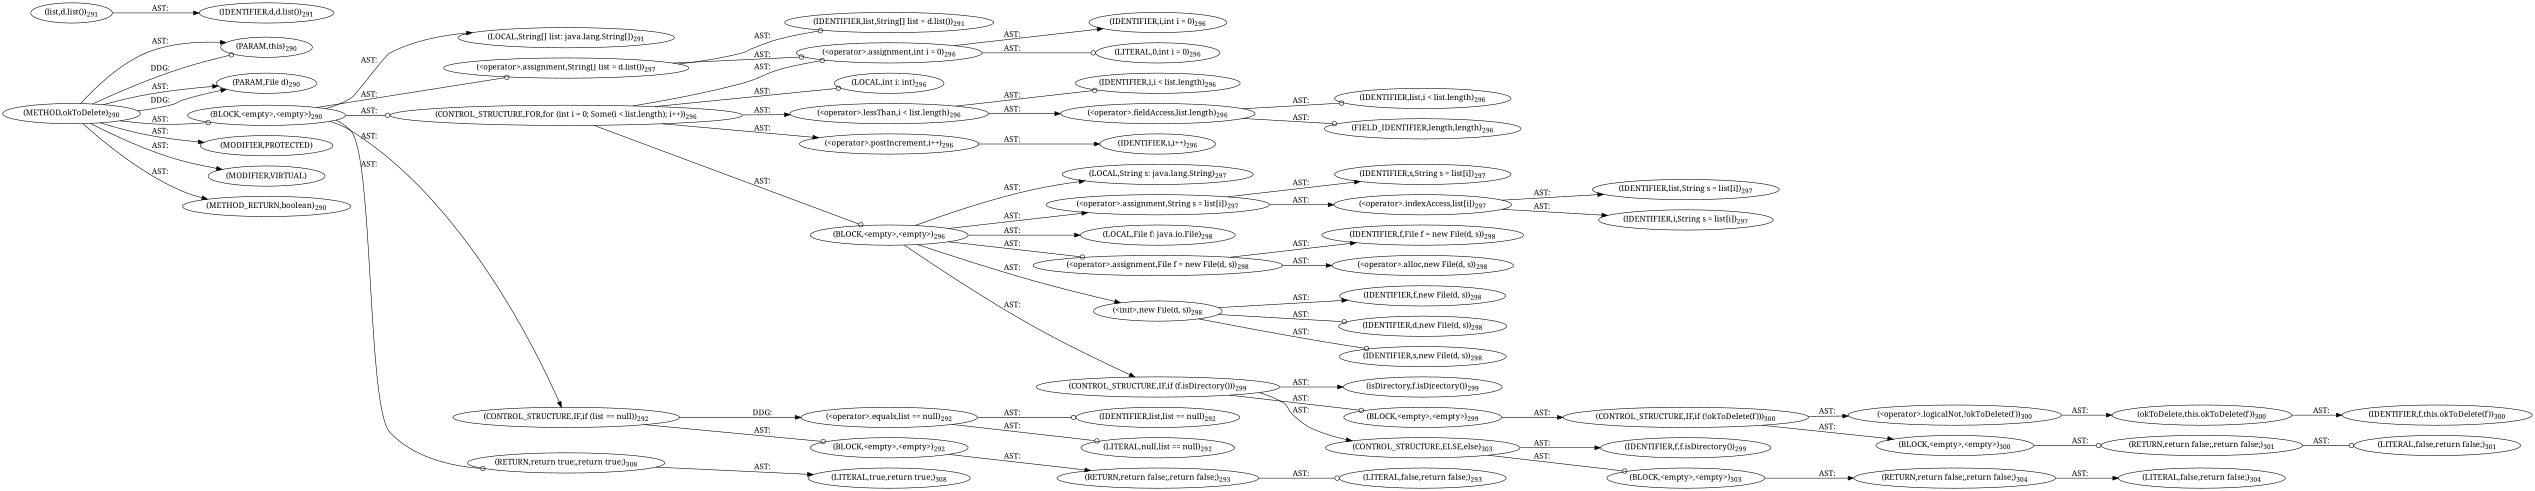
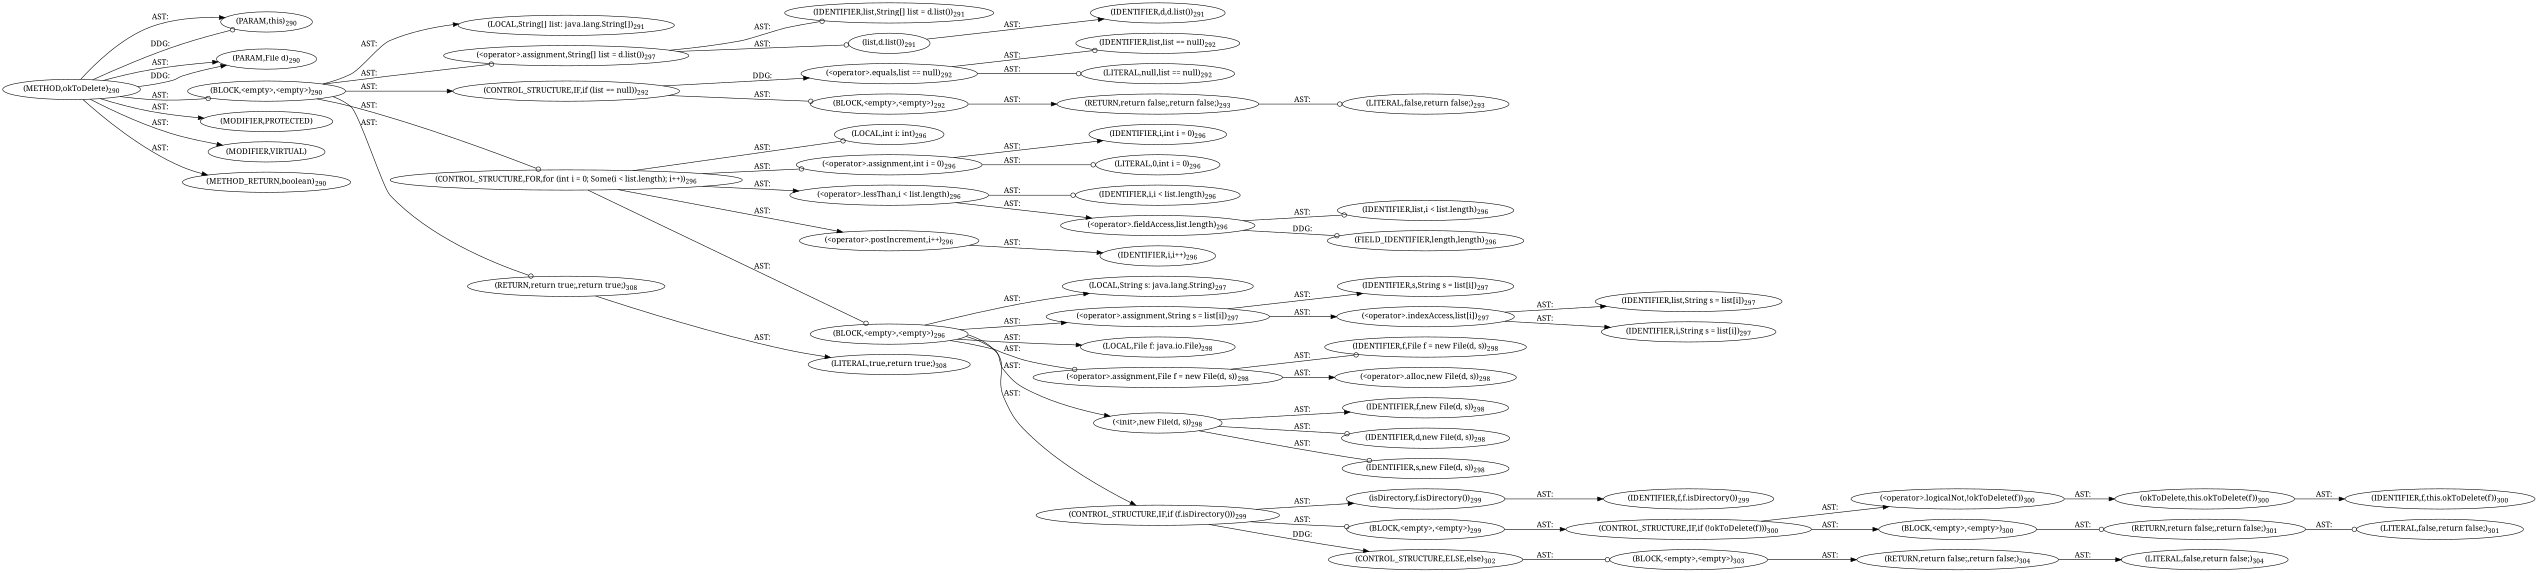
(736, 60) -> (761, 48)
(1302, 118) -> (1304, 229)
(1290, 250) -> (1292, 362)
(1302, 410) -> (1304, 535)
(1487, 447) -> (1490, 559)
(1557, 448) -> (1551, 499)
